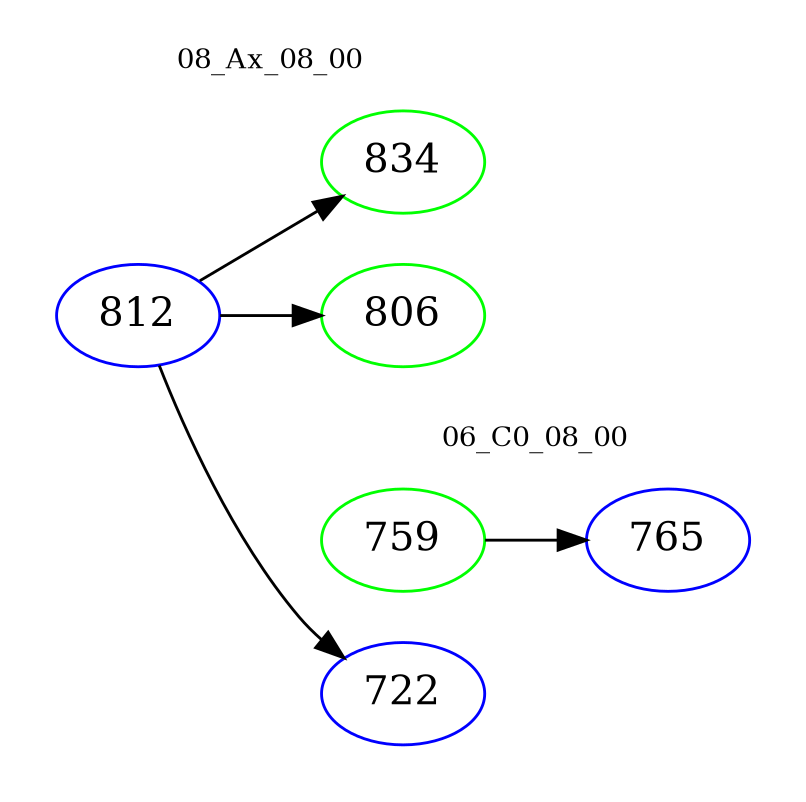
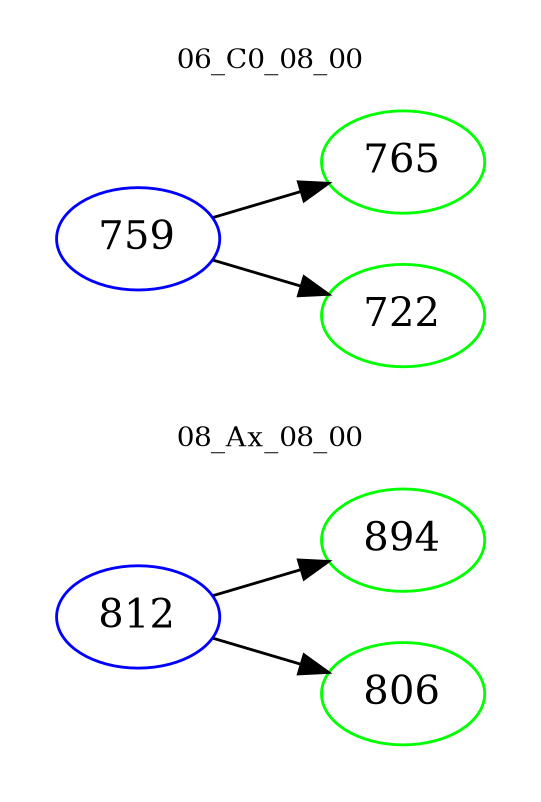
(403, 162) -> (403, 540)
(227, 511) -> (257, 273)
(403, 540) -> (138, 239)
(668, 540) -> (403, 162)
(403, 694) -> (403, 316)
